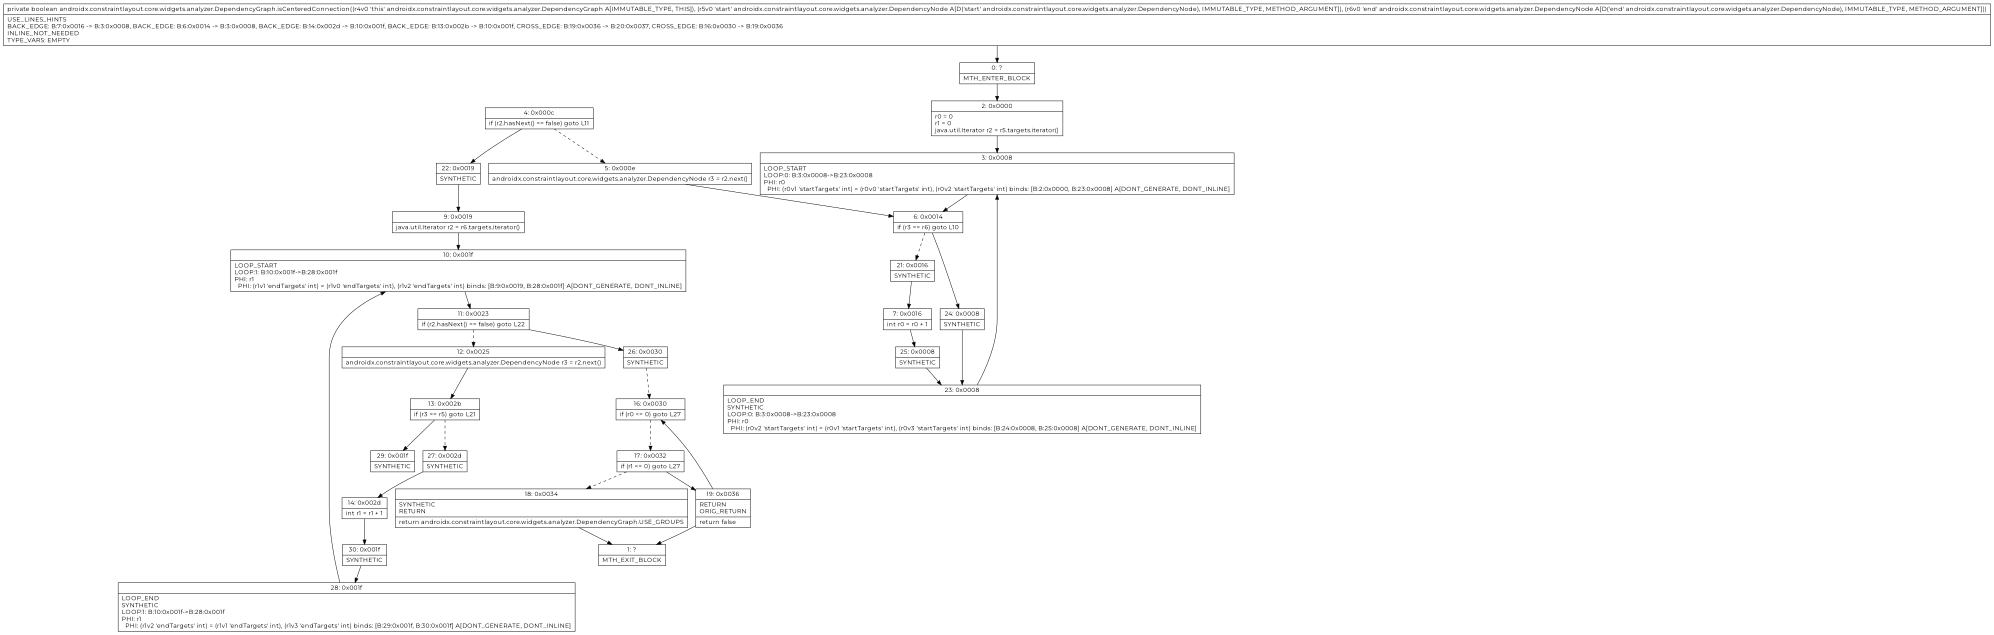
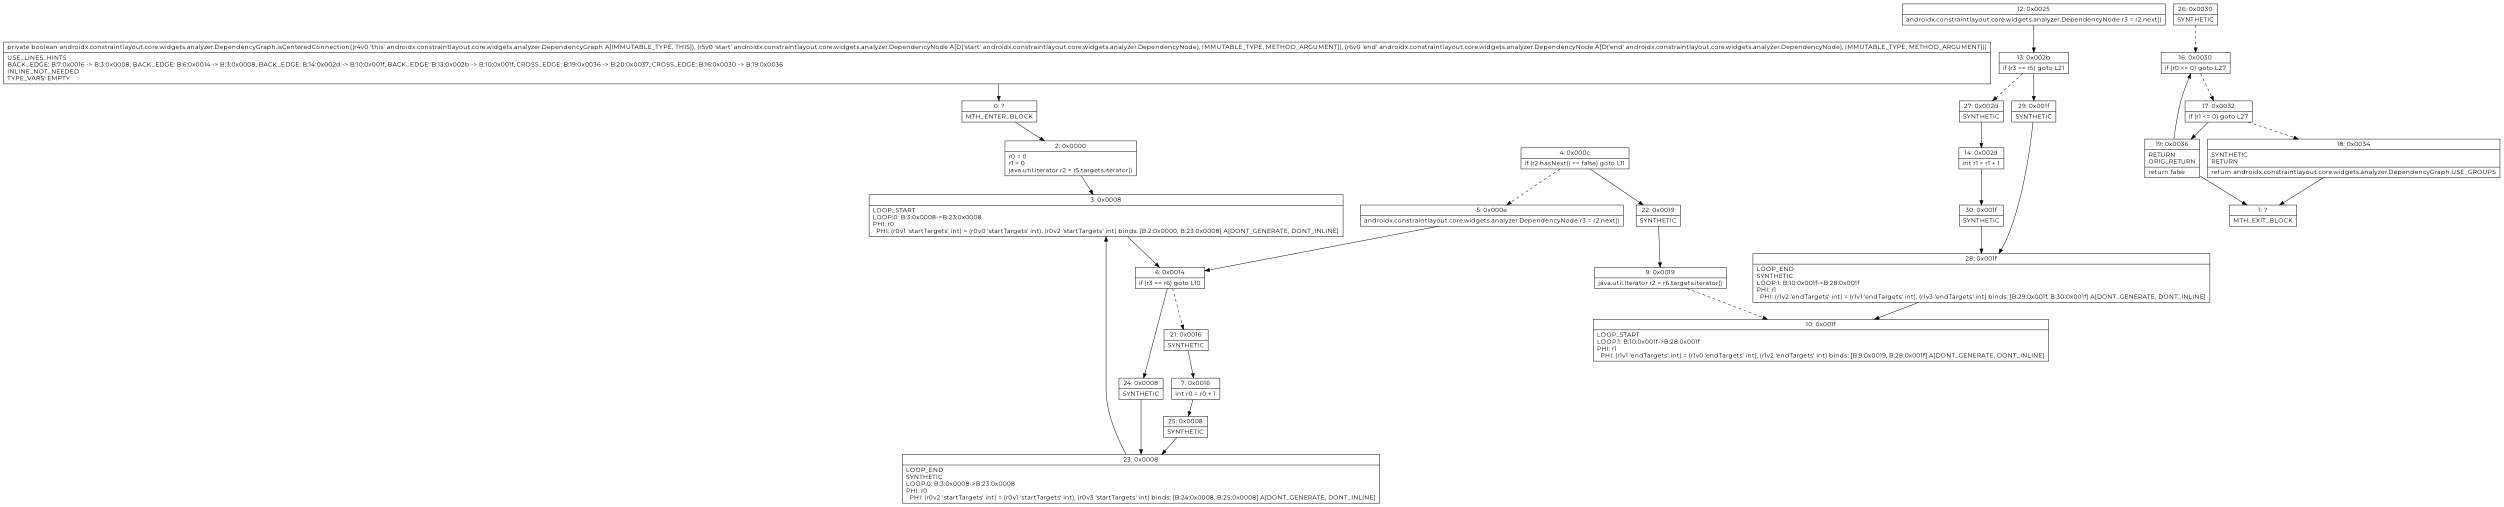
none -> (2023, 187)
(458, 239) -> (1725, 303)
(474, 319) -> none
